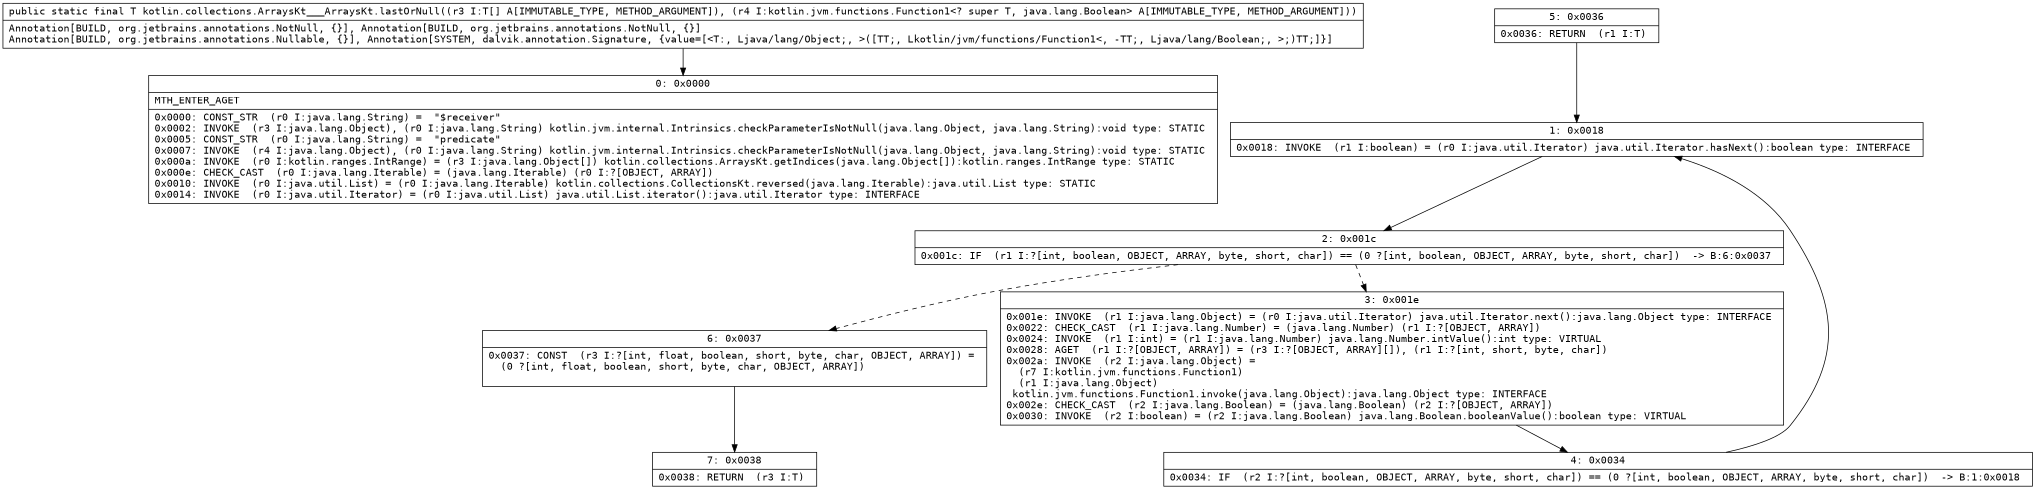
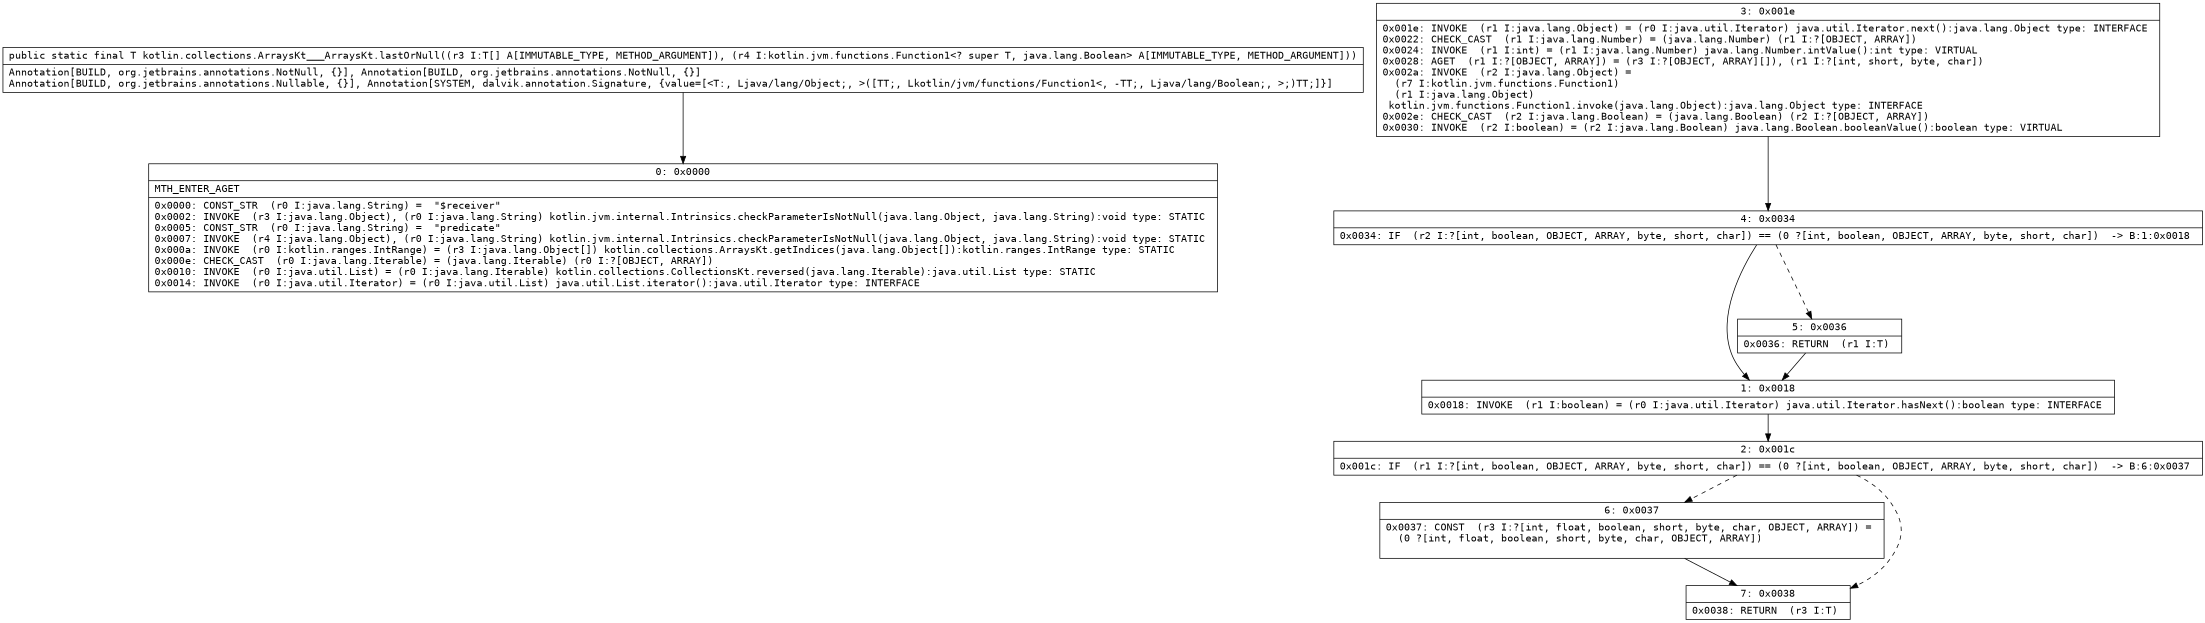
(1360, 275) -> (1901, 530)
none -> (1792, 278)
